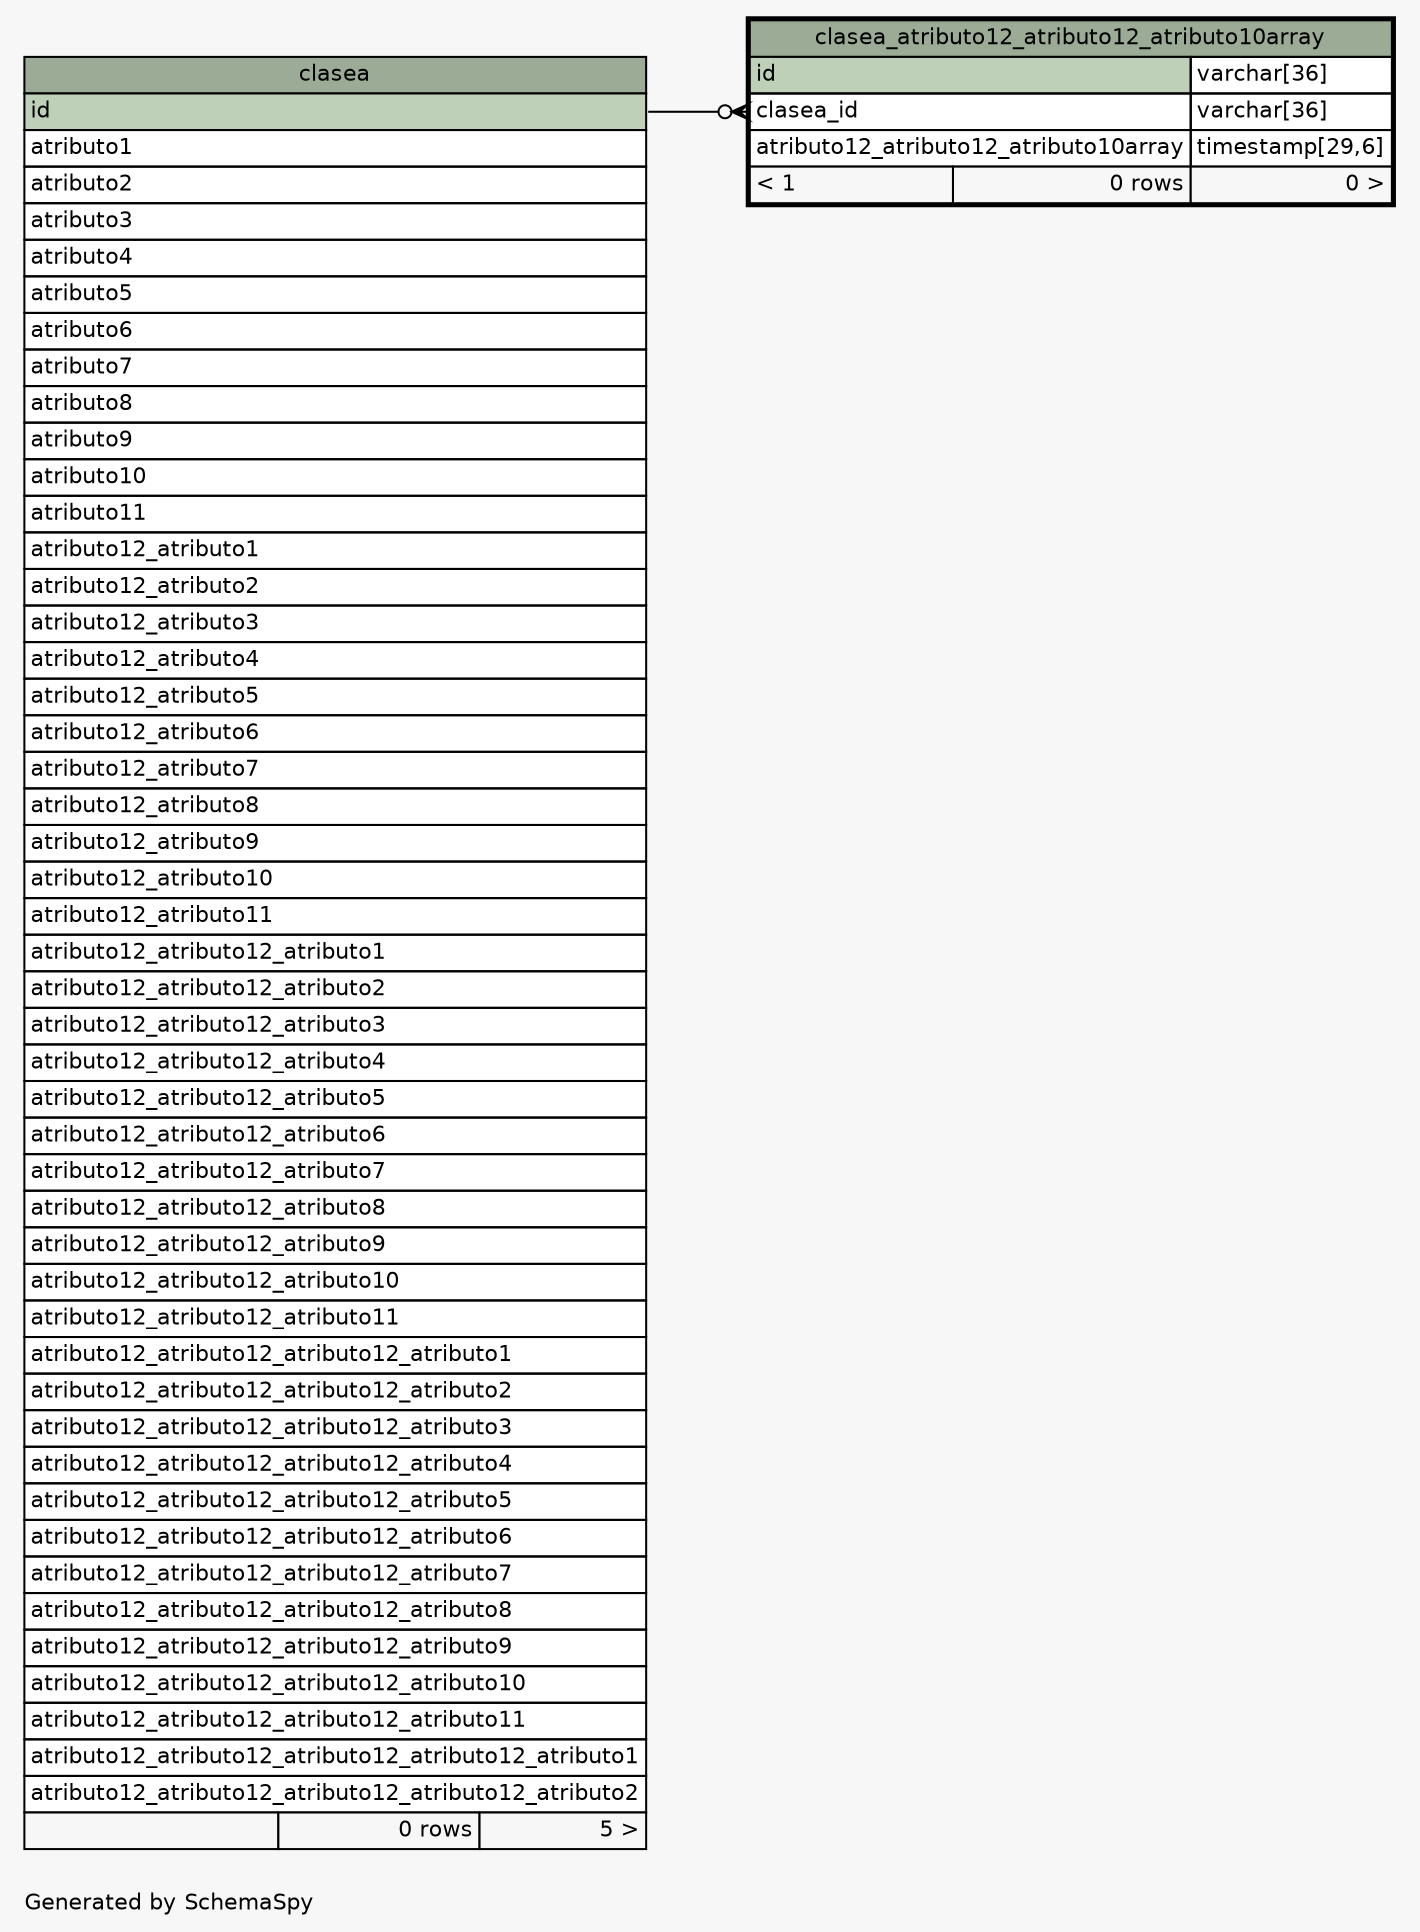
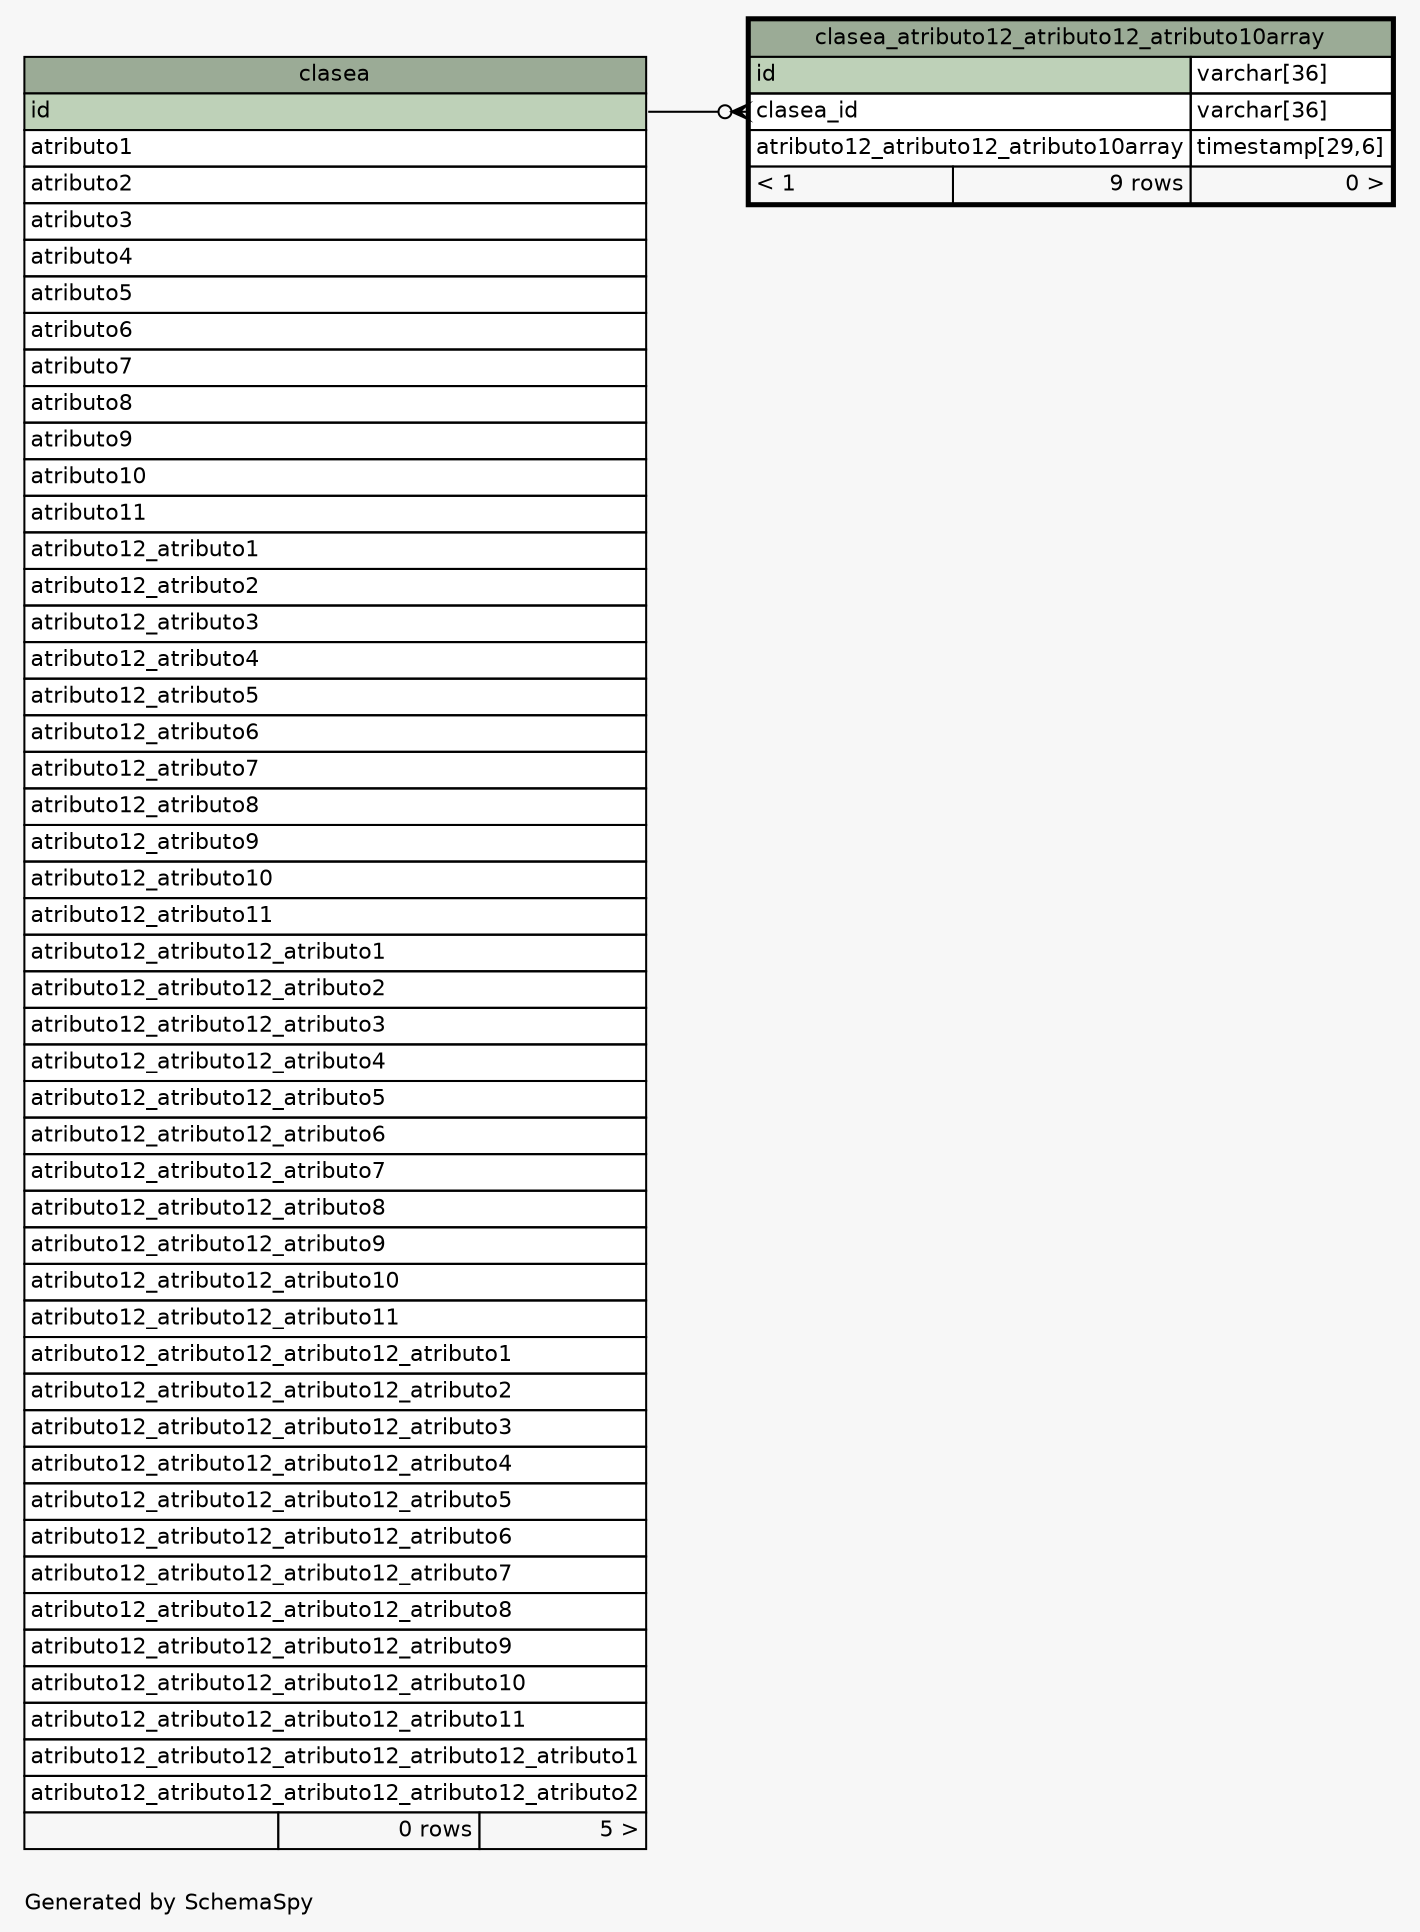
(1147, 184) -> (1147, 184)
